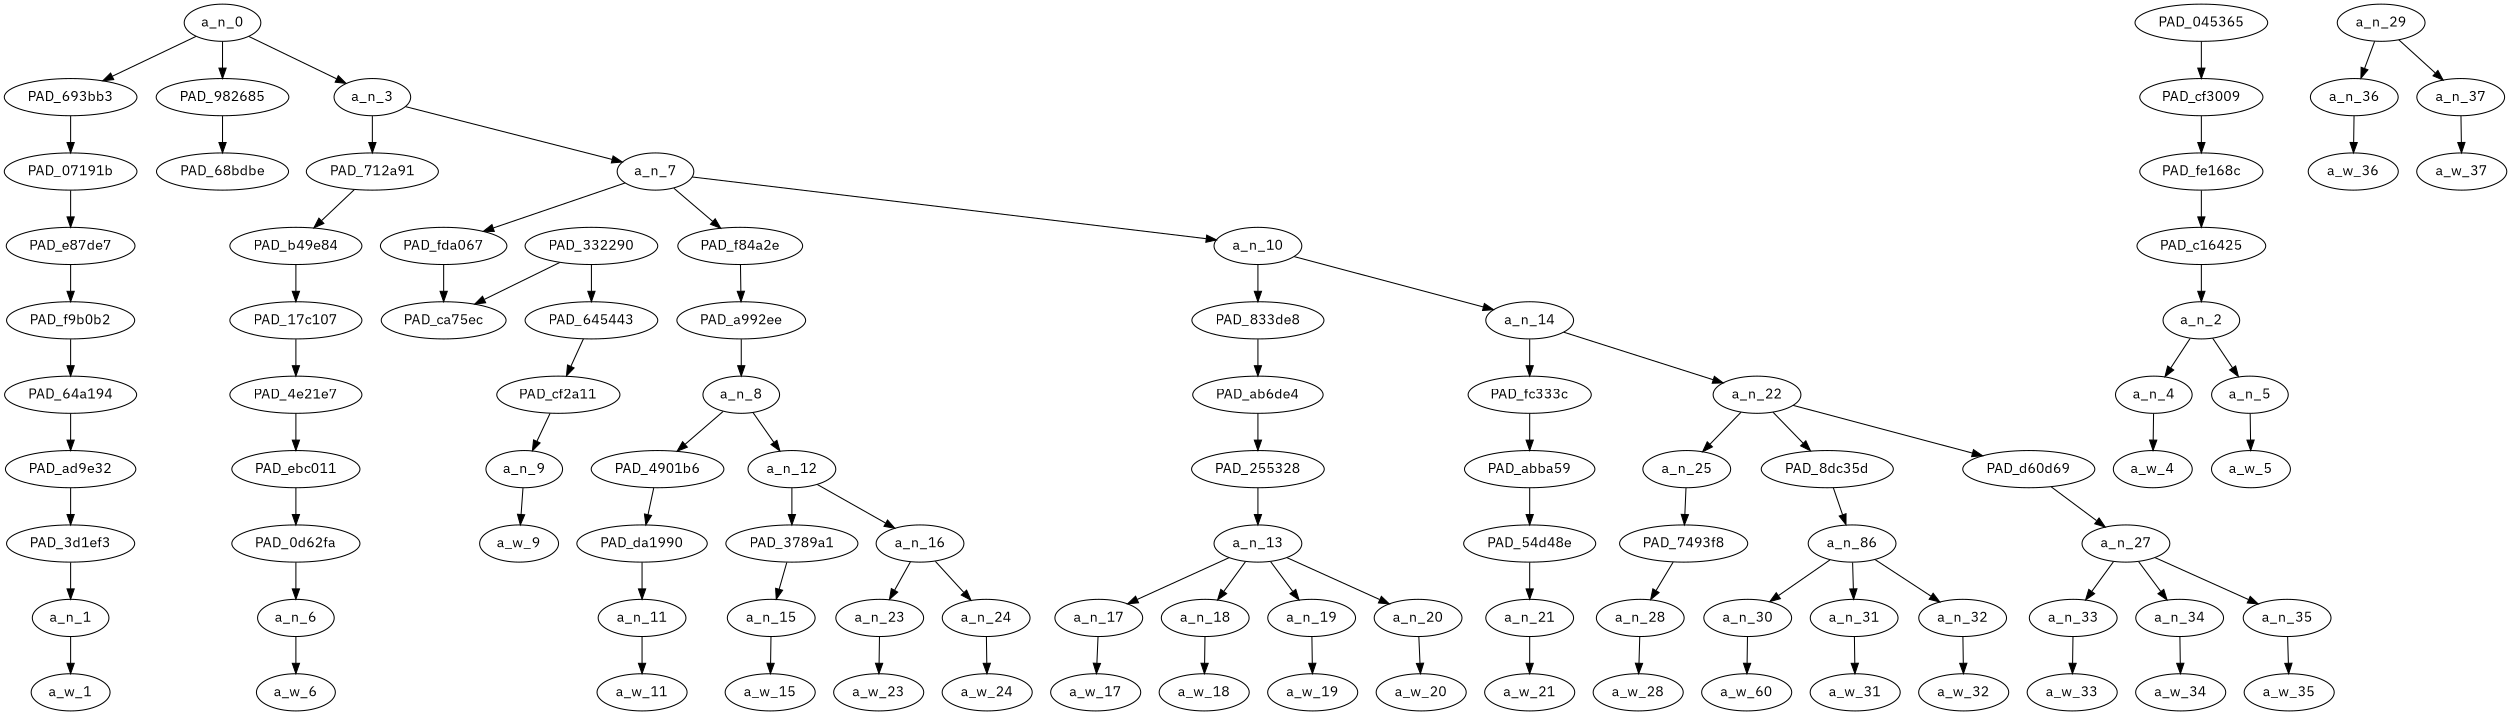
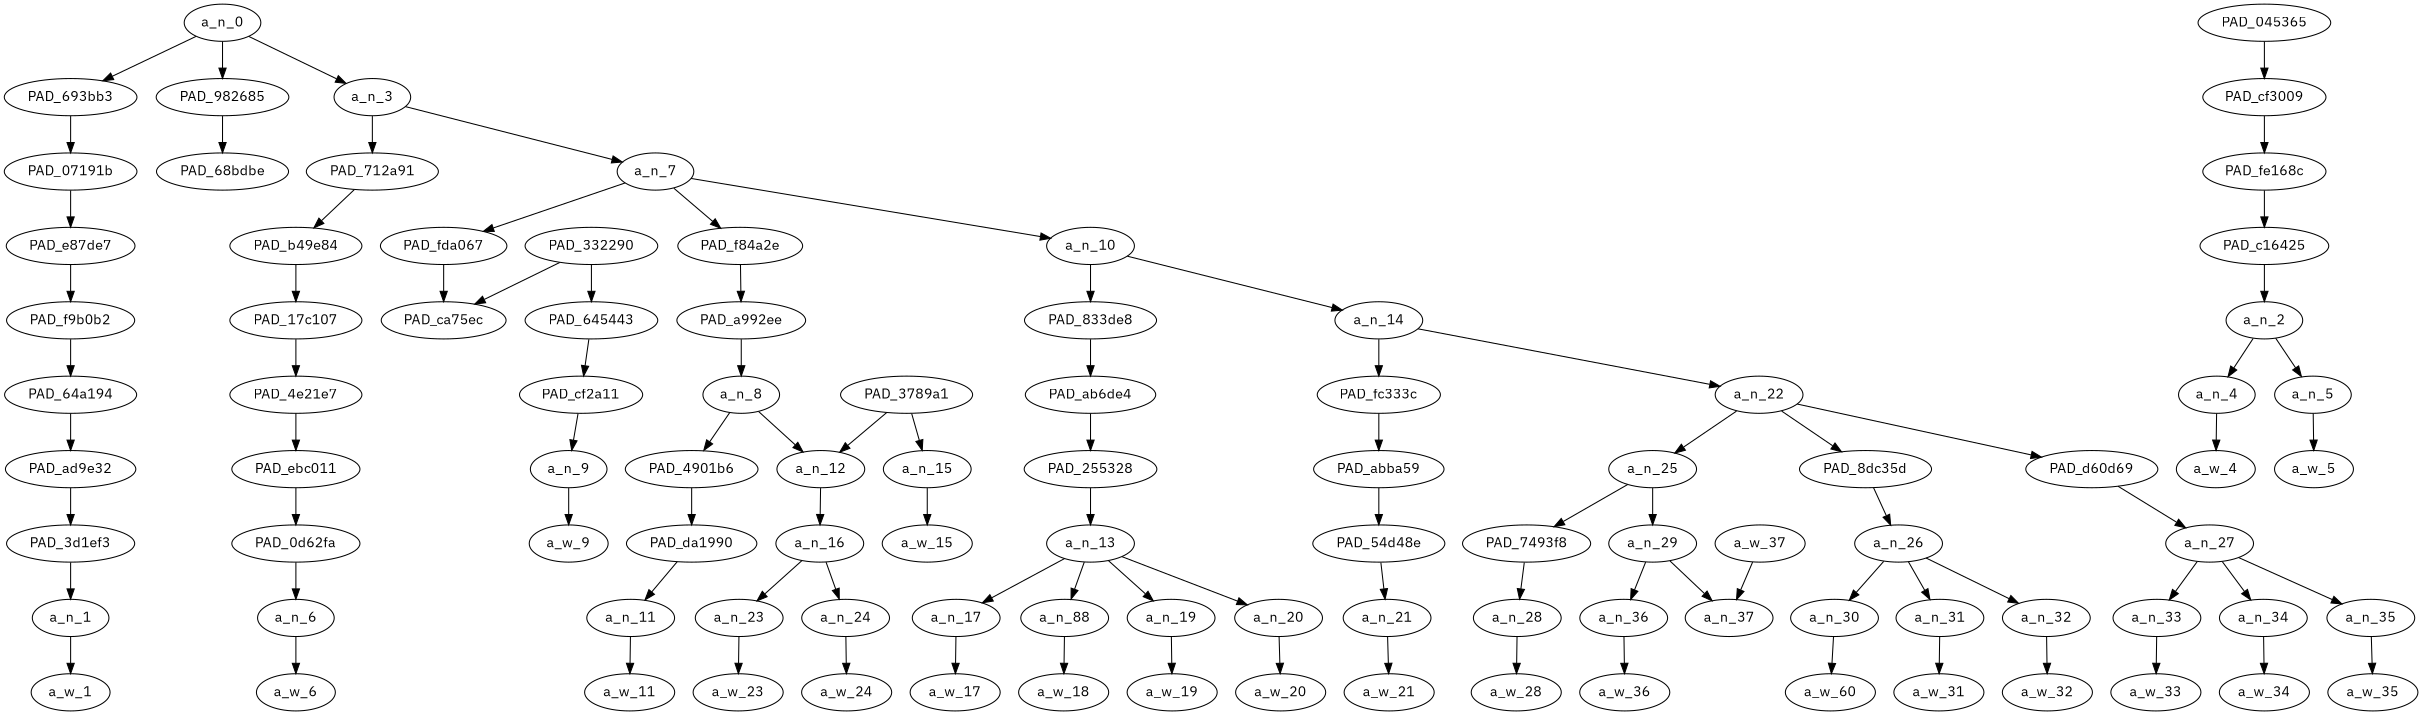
(2461, 129) -> (1747, 576)
(792, 501) -> (867, 429)
none -> (1653, 501)
(1852, 544) -> (1899, 544)
(1205, 618) -> (1065, 618)
